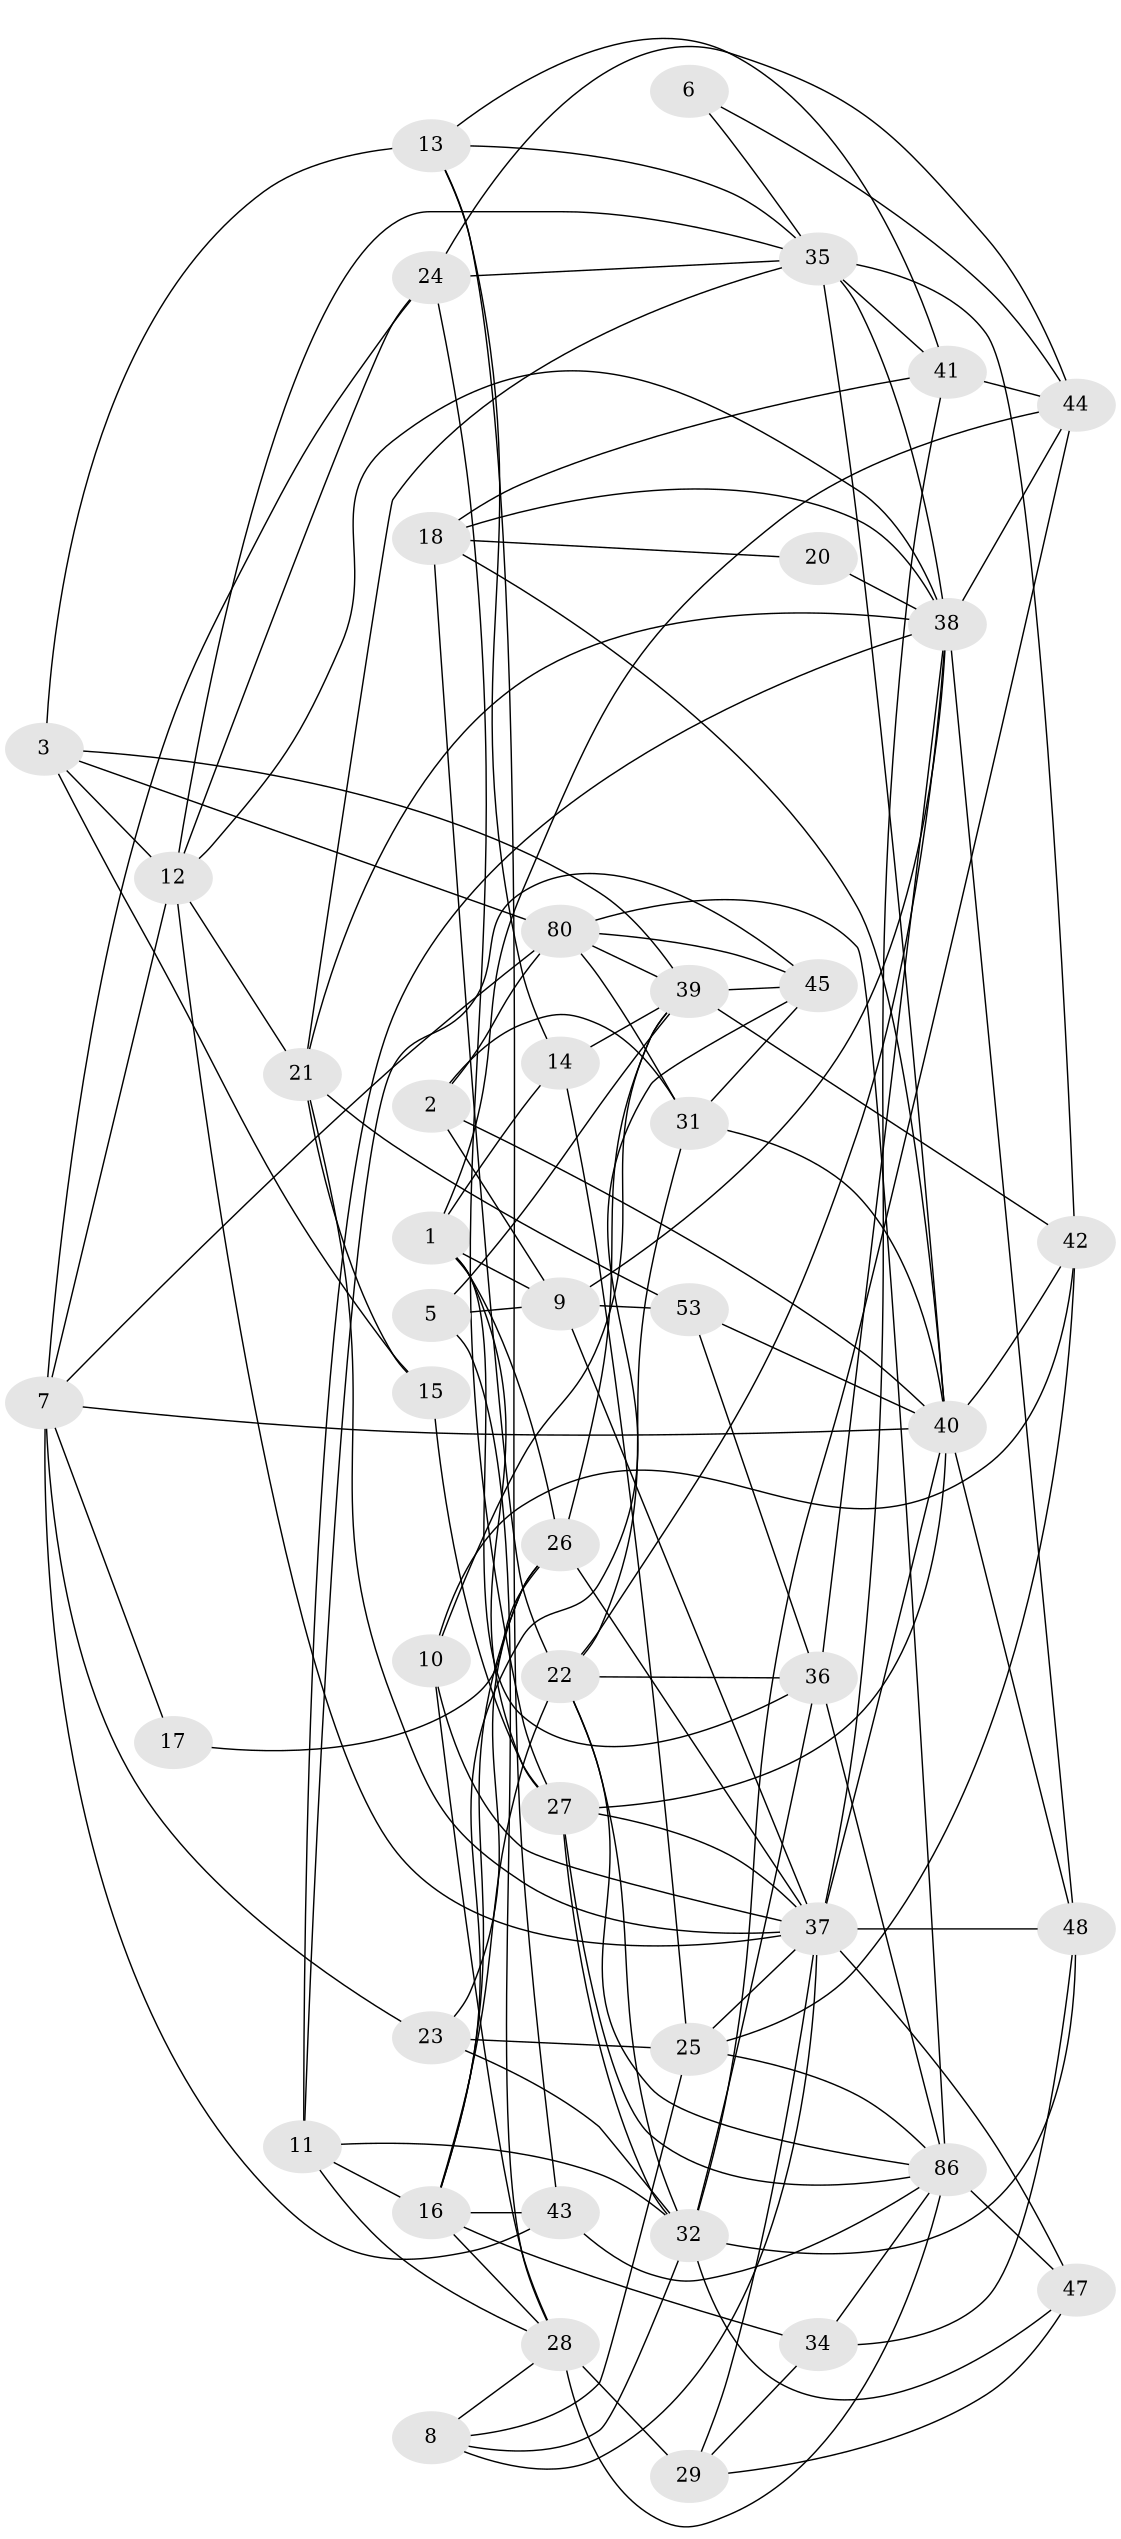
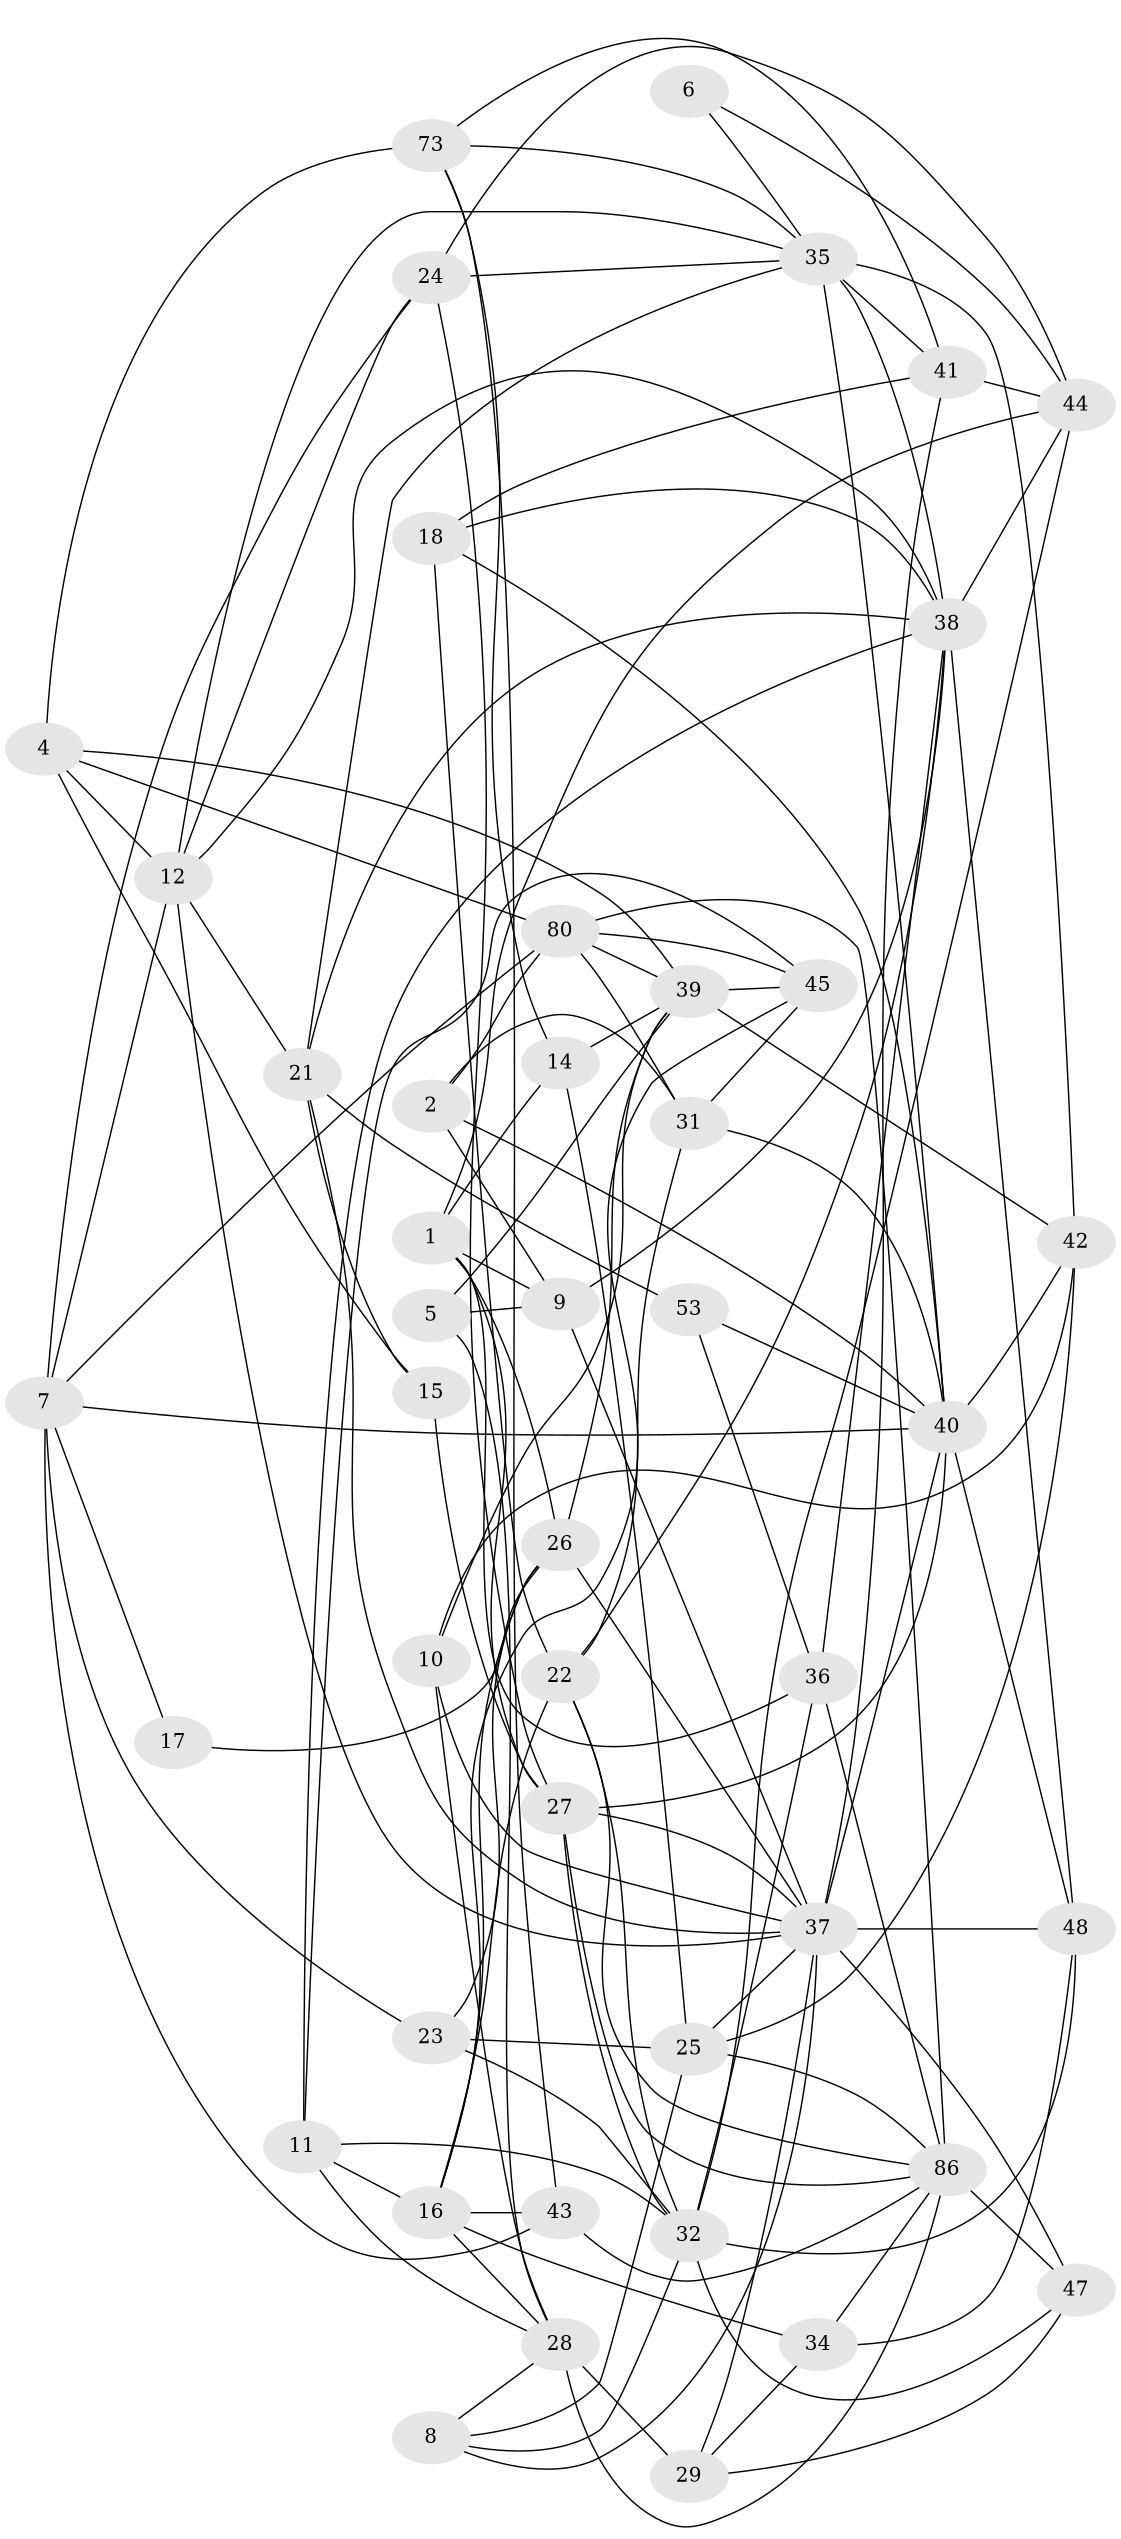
(431, 146) -> (431, 146)
(818, 559) -> none
(44, 749) -> (44, 749)
(626, 1307) -> none
(690, 1677) -> none
